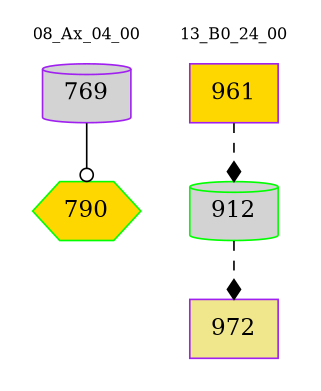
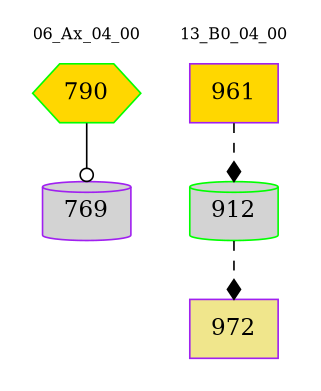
(87, 35) -> (87, 35)
(234, 35) -> (234, 35)
(87, 146) -> (87, 146)
